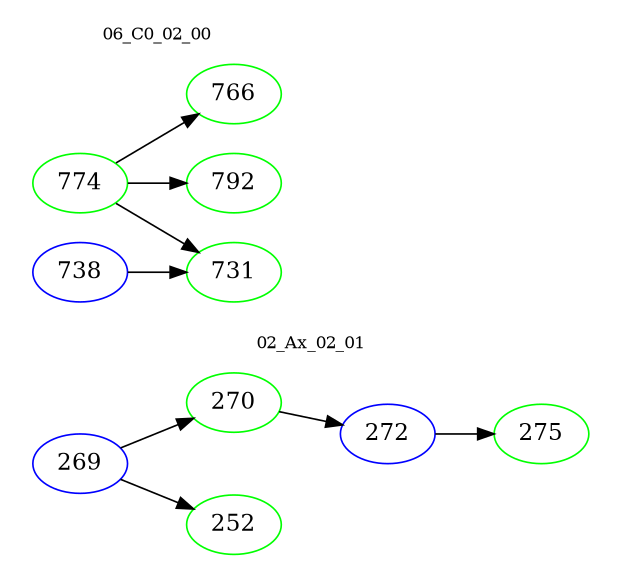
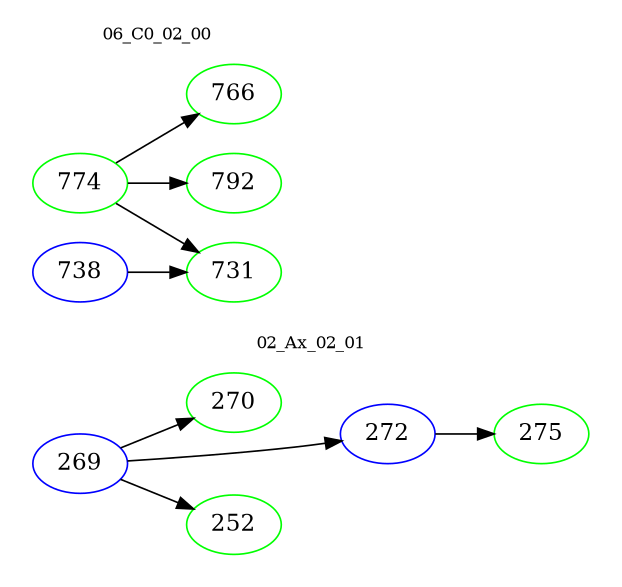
(303, 417) -> (226, 454)
